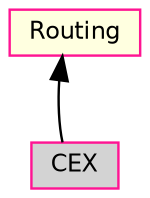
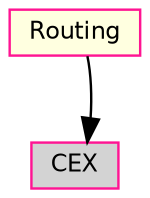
(59, 112) -> (91, 87)
